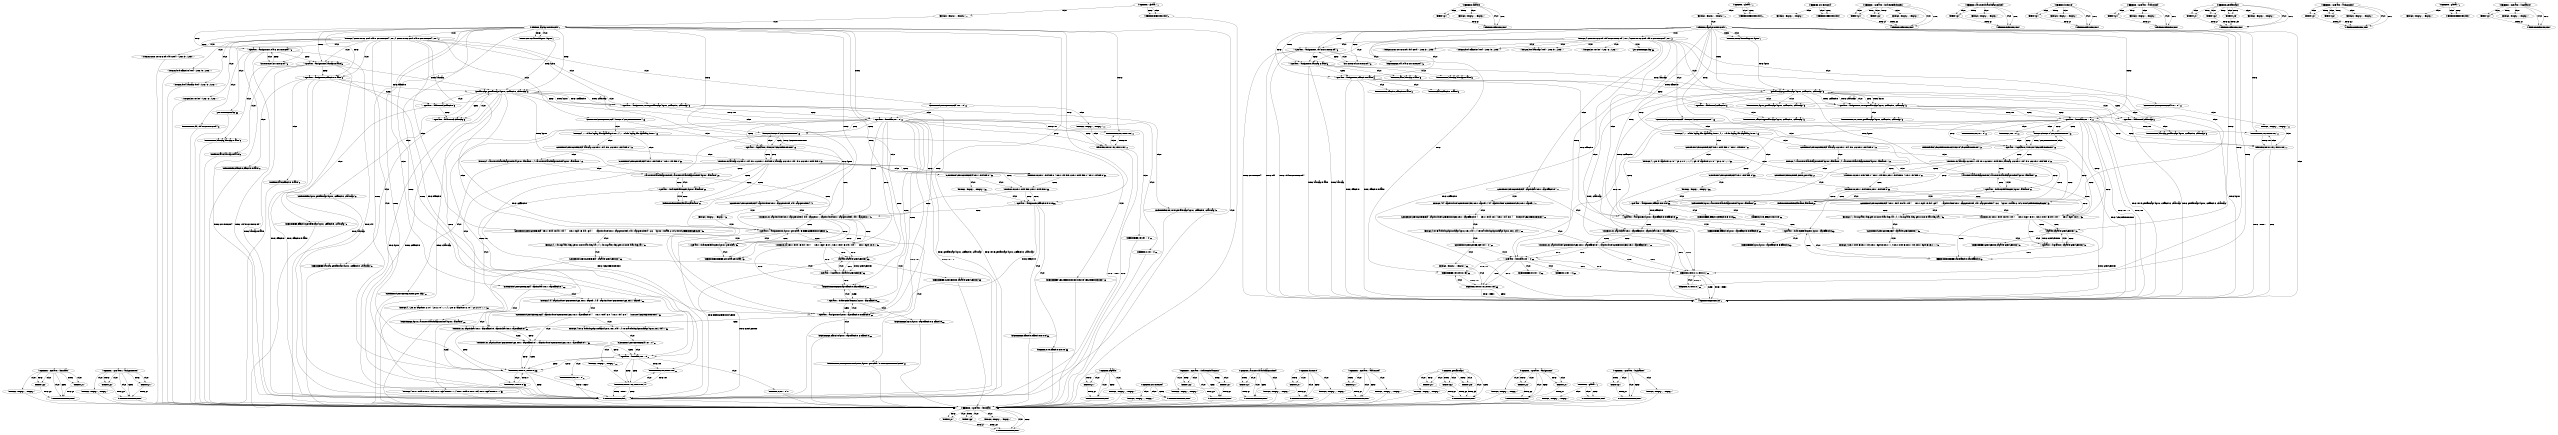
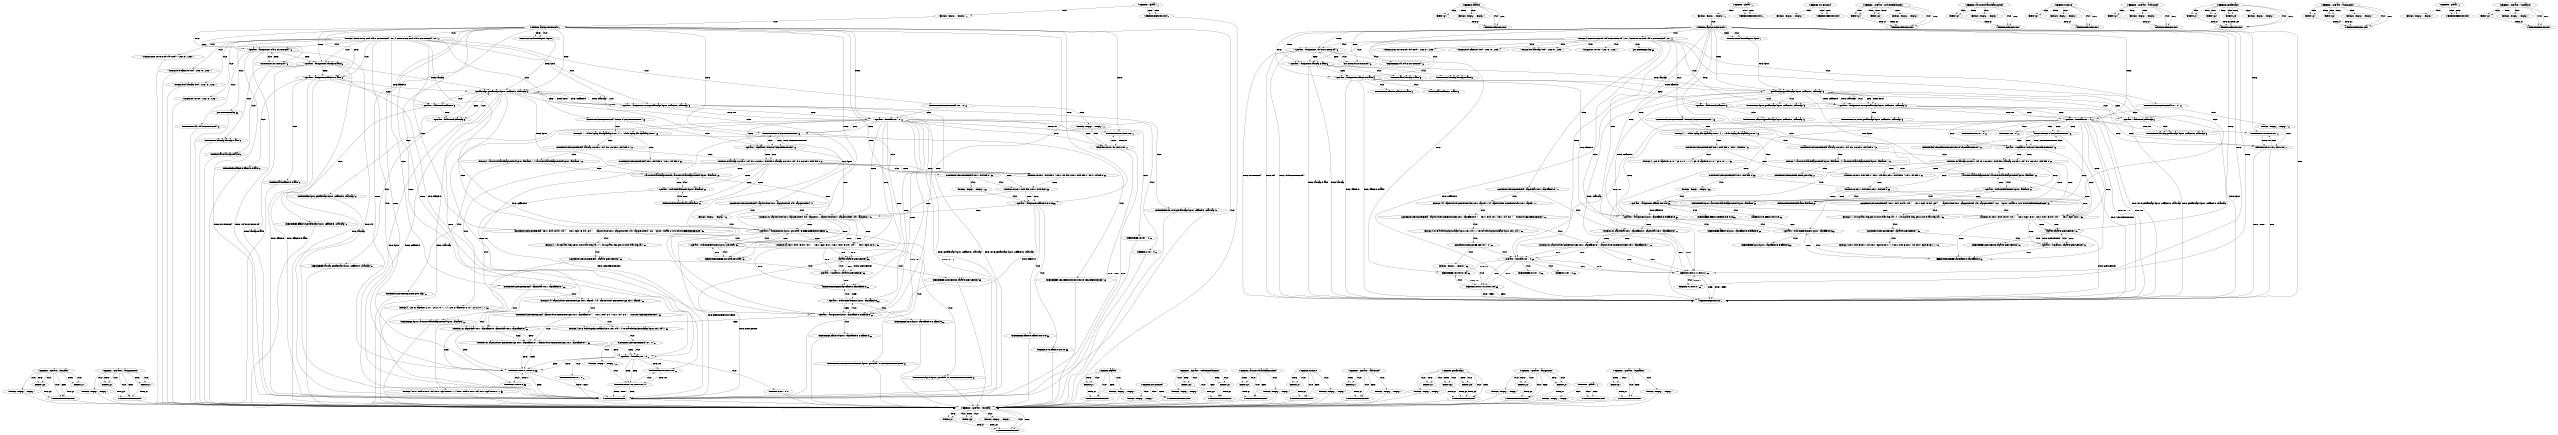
none -> (714, 254)
none -> (943, 378)
